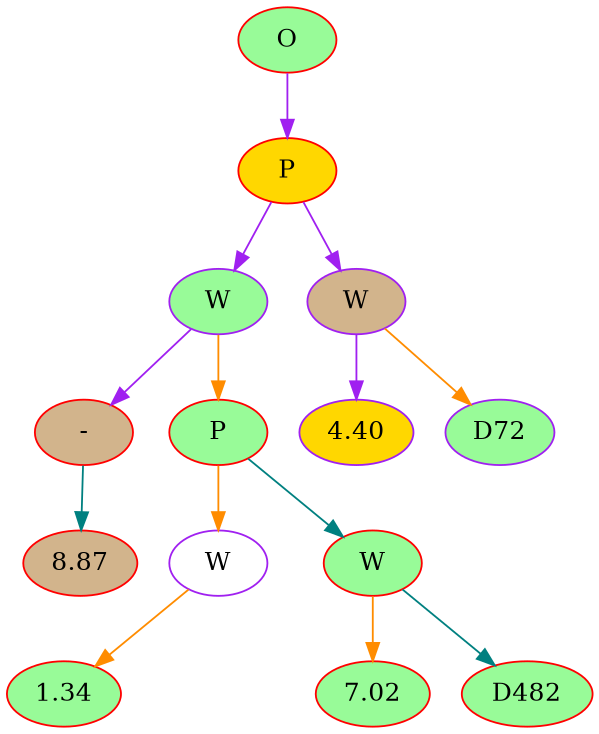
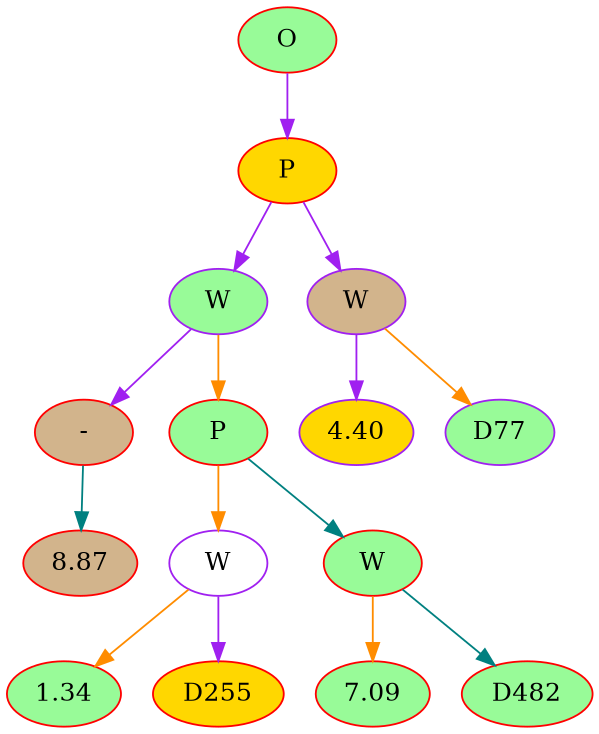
(500, 432) -> (500, 432)
none -> (218, 694)
(373, 694) -> (373, 694)
